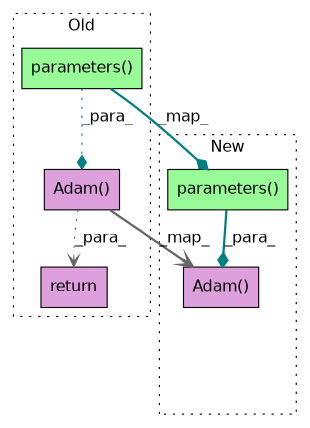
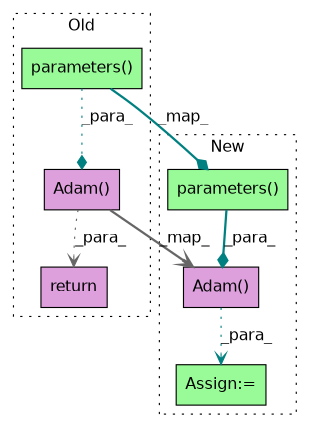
none -> (221, 385)
